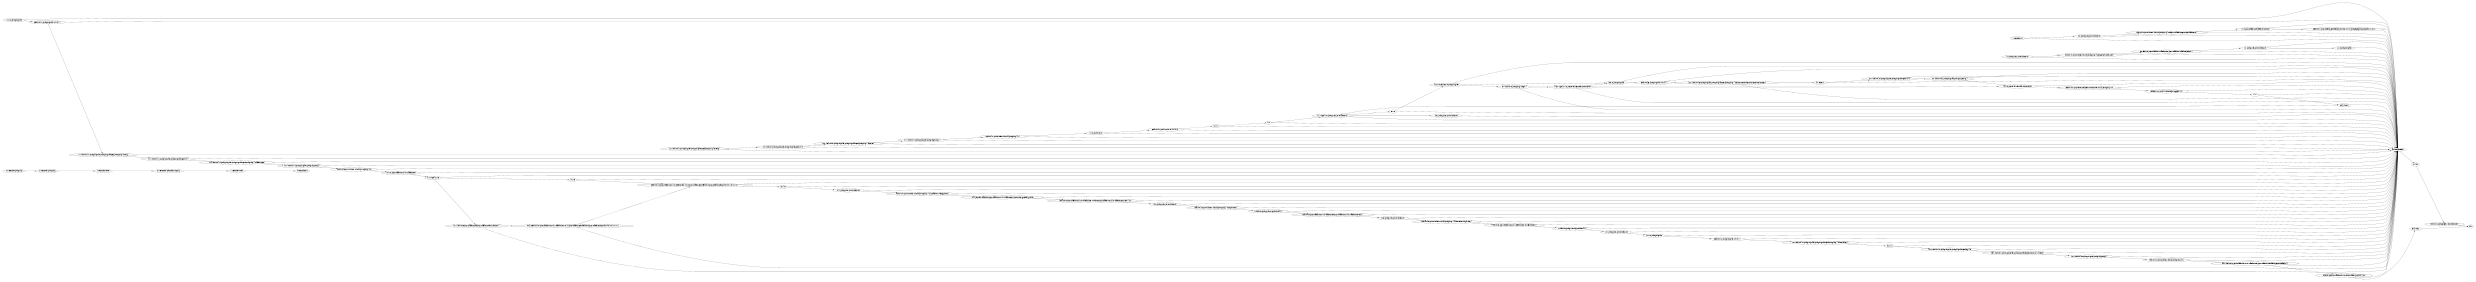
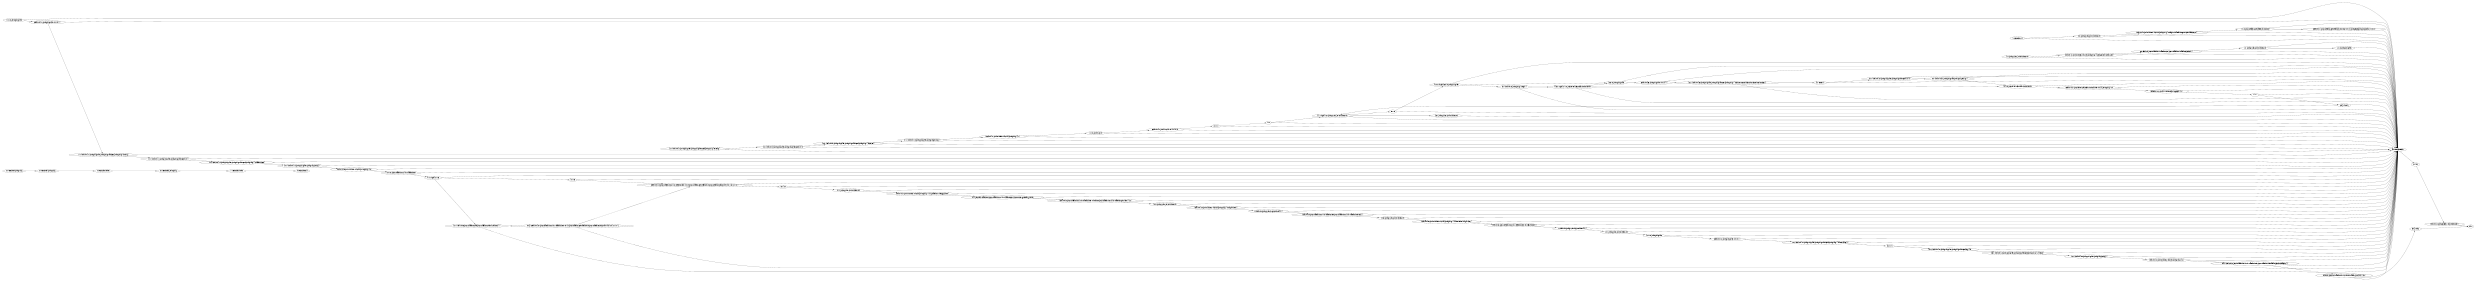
(168, 171) -> (168, 171)
